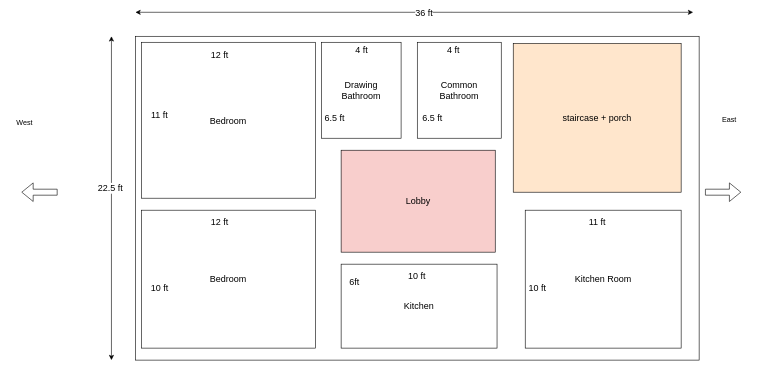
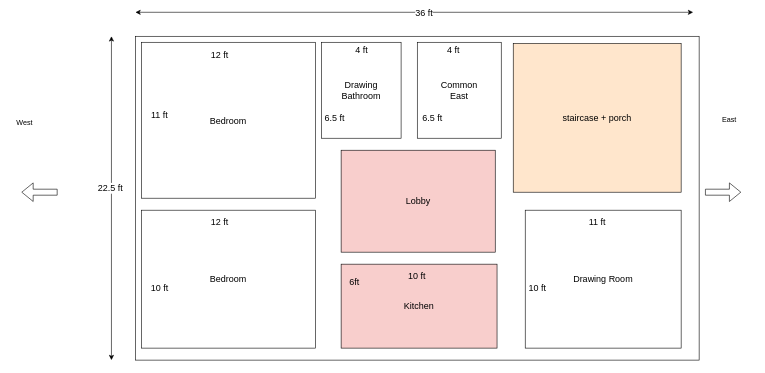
(459, 90) -> (459, 90)
(603, 279) -> (603, 279)
(419, 306) -> (419, 306)
